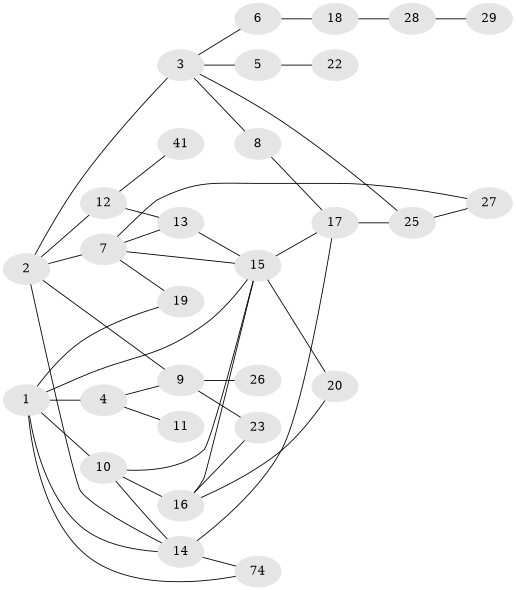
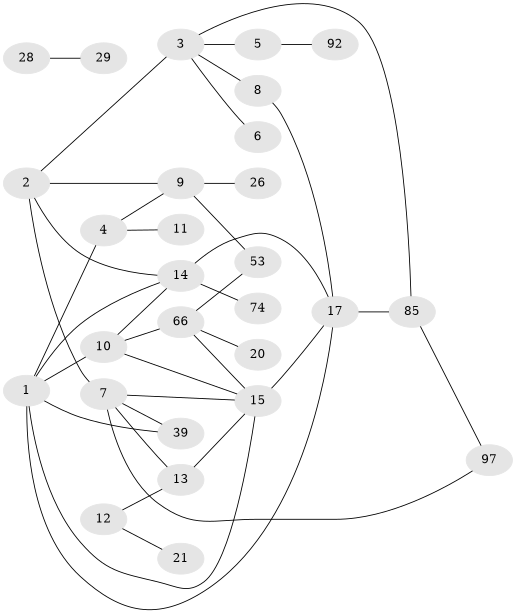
(335, 19) -> none
(335, 65) -> (335, 45)
(181, 144) -> (181, 559)
(489, 203) -> (489, 460)
(412, 223) -> (412, 312)
(65, 236) -> none
(181, 302) -> (181, 434)
(296, 326) -> none
(258, 428) -> (258, 262)
(181, 506) -> (181, 322)
(87, 555) -> (196, 596)
